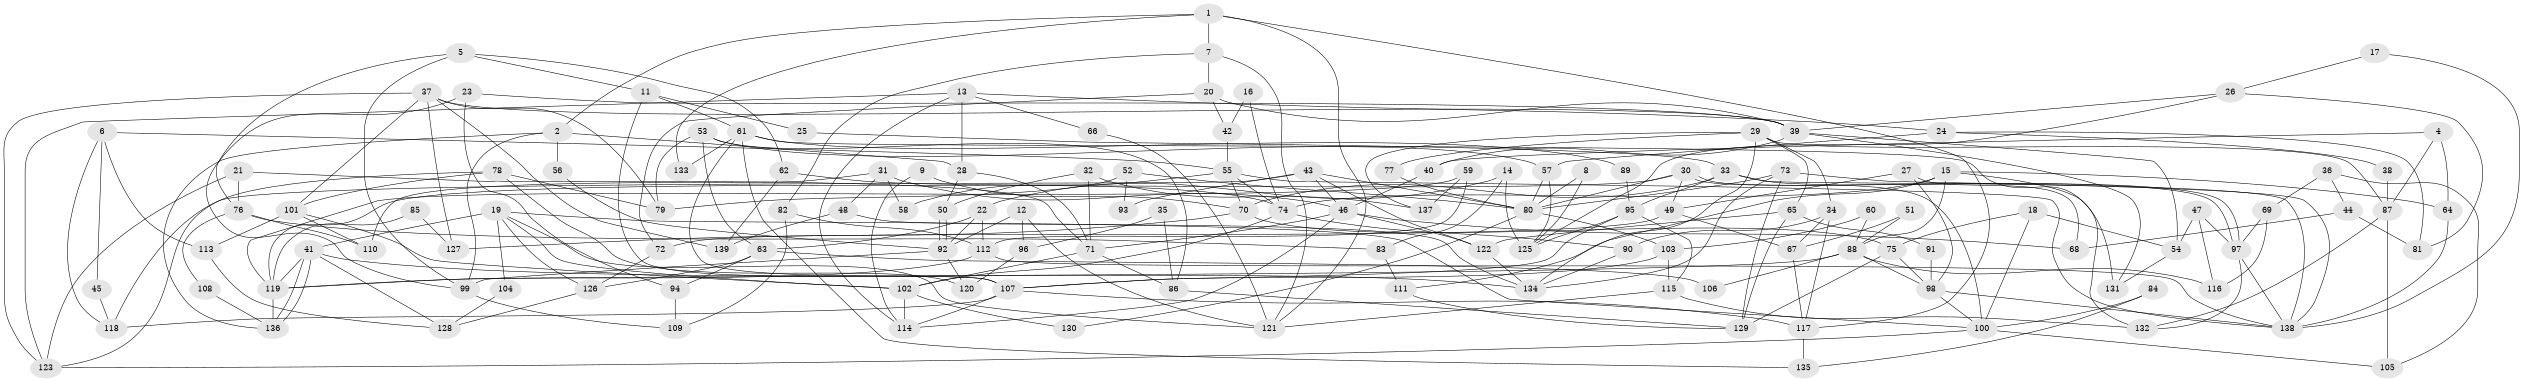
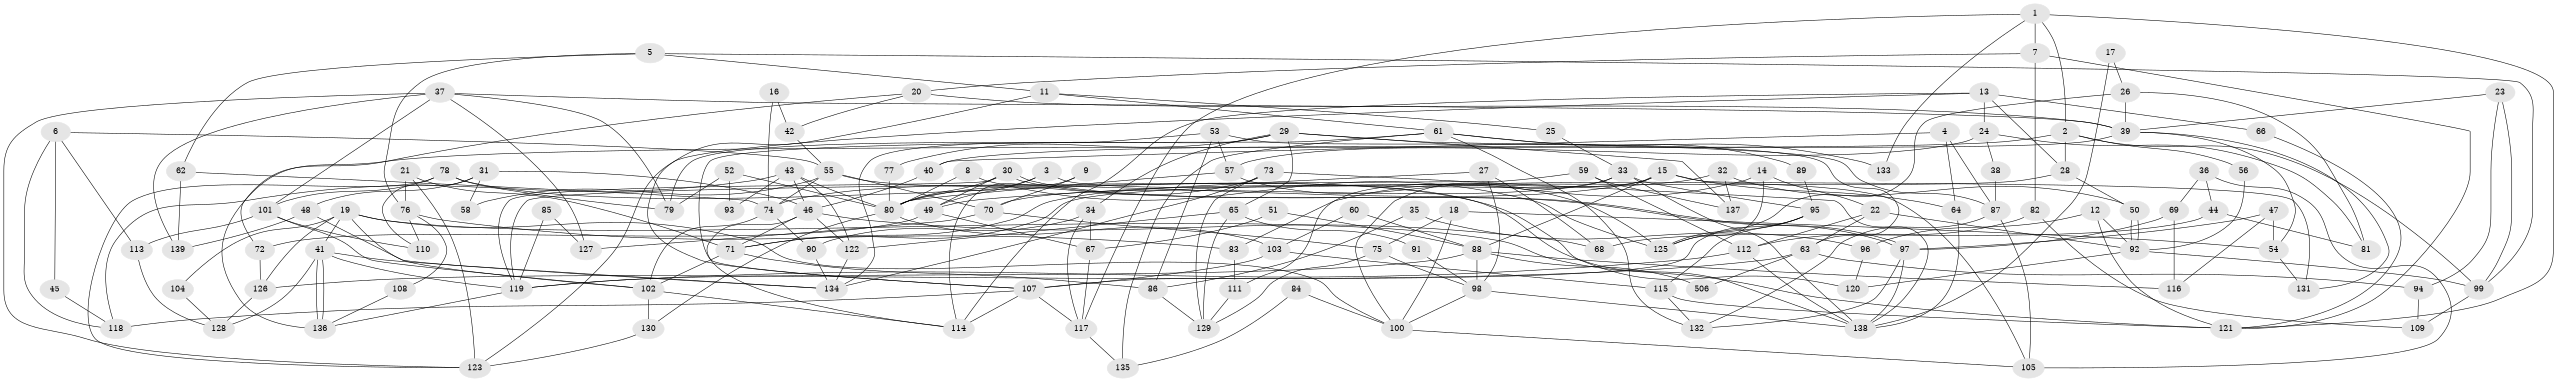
none -> (1047, 171)
(1710, 289) -> (1702, 289)
(1014, 359) -> (564, 353)
